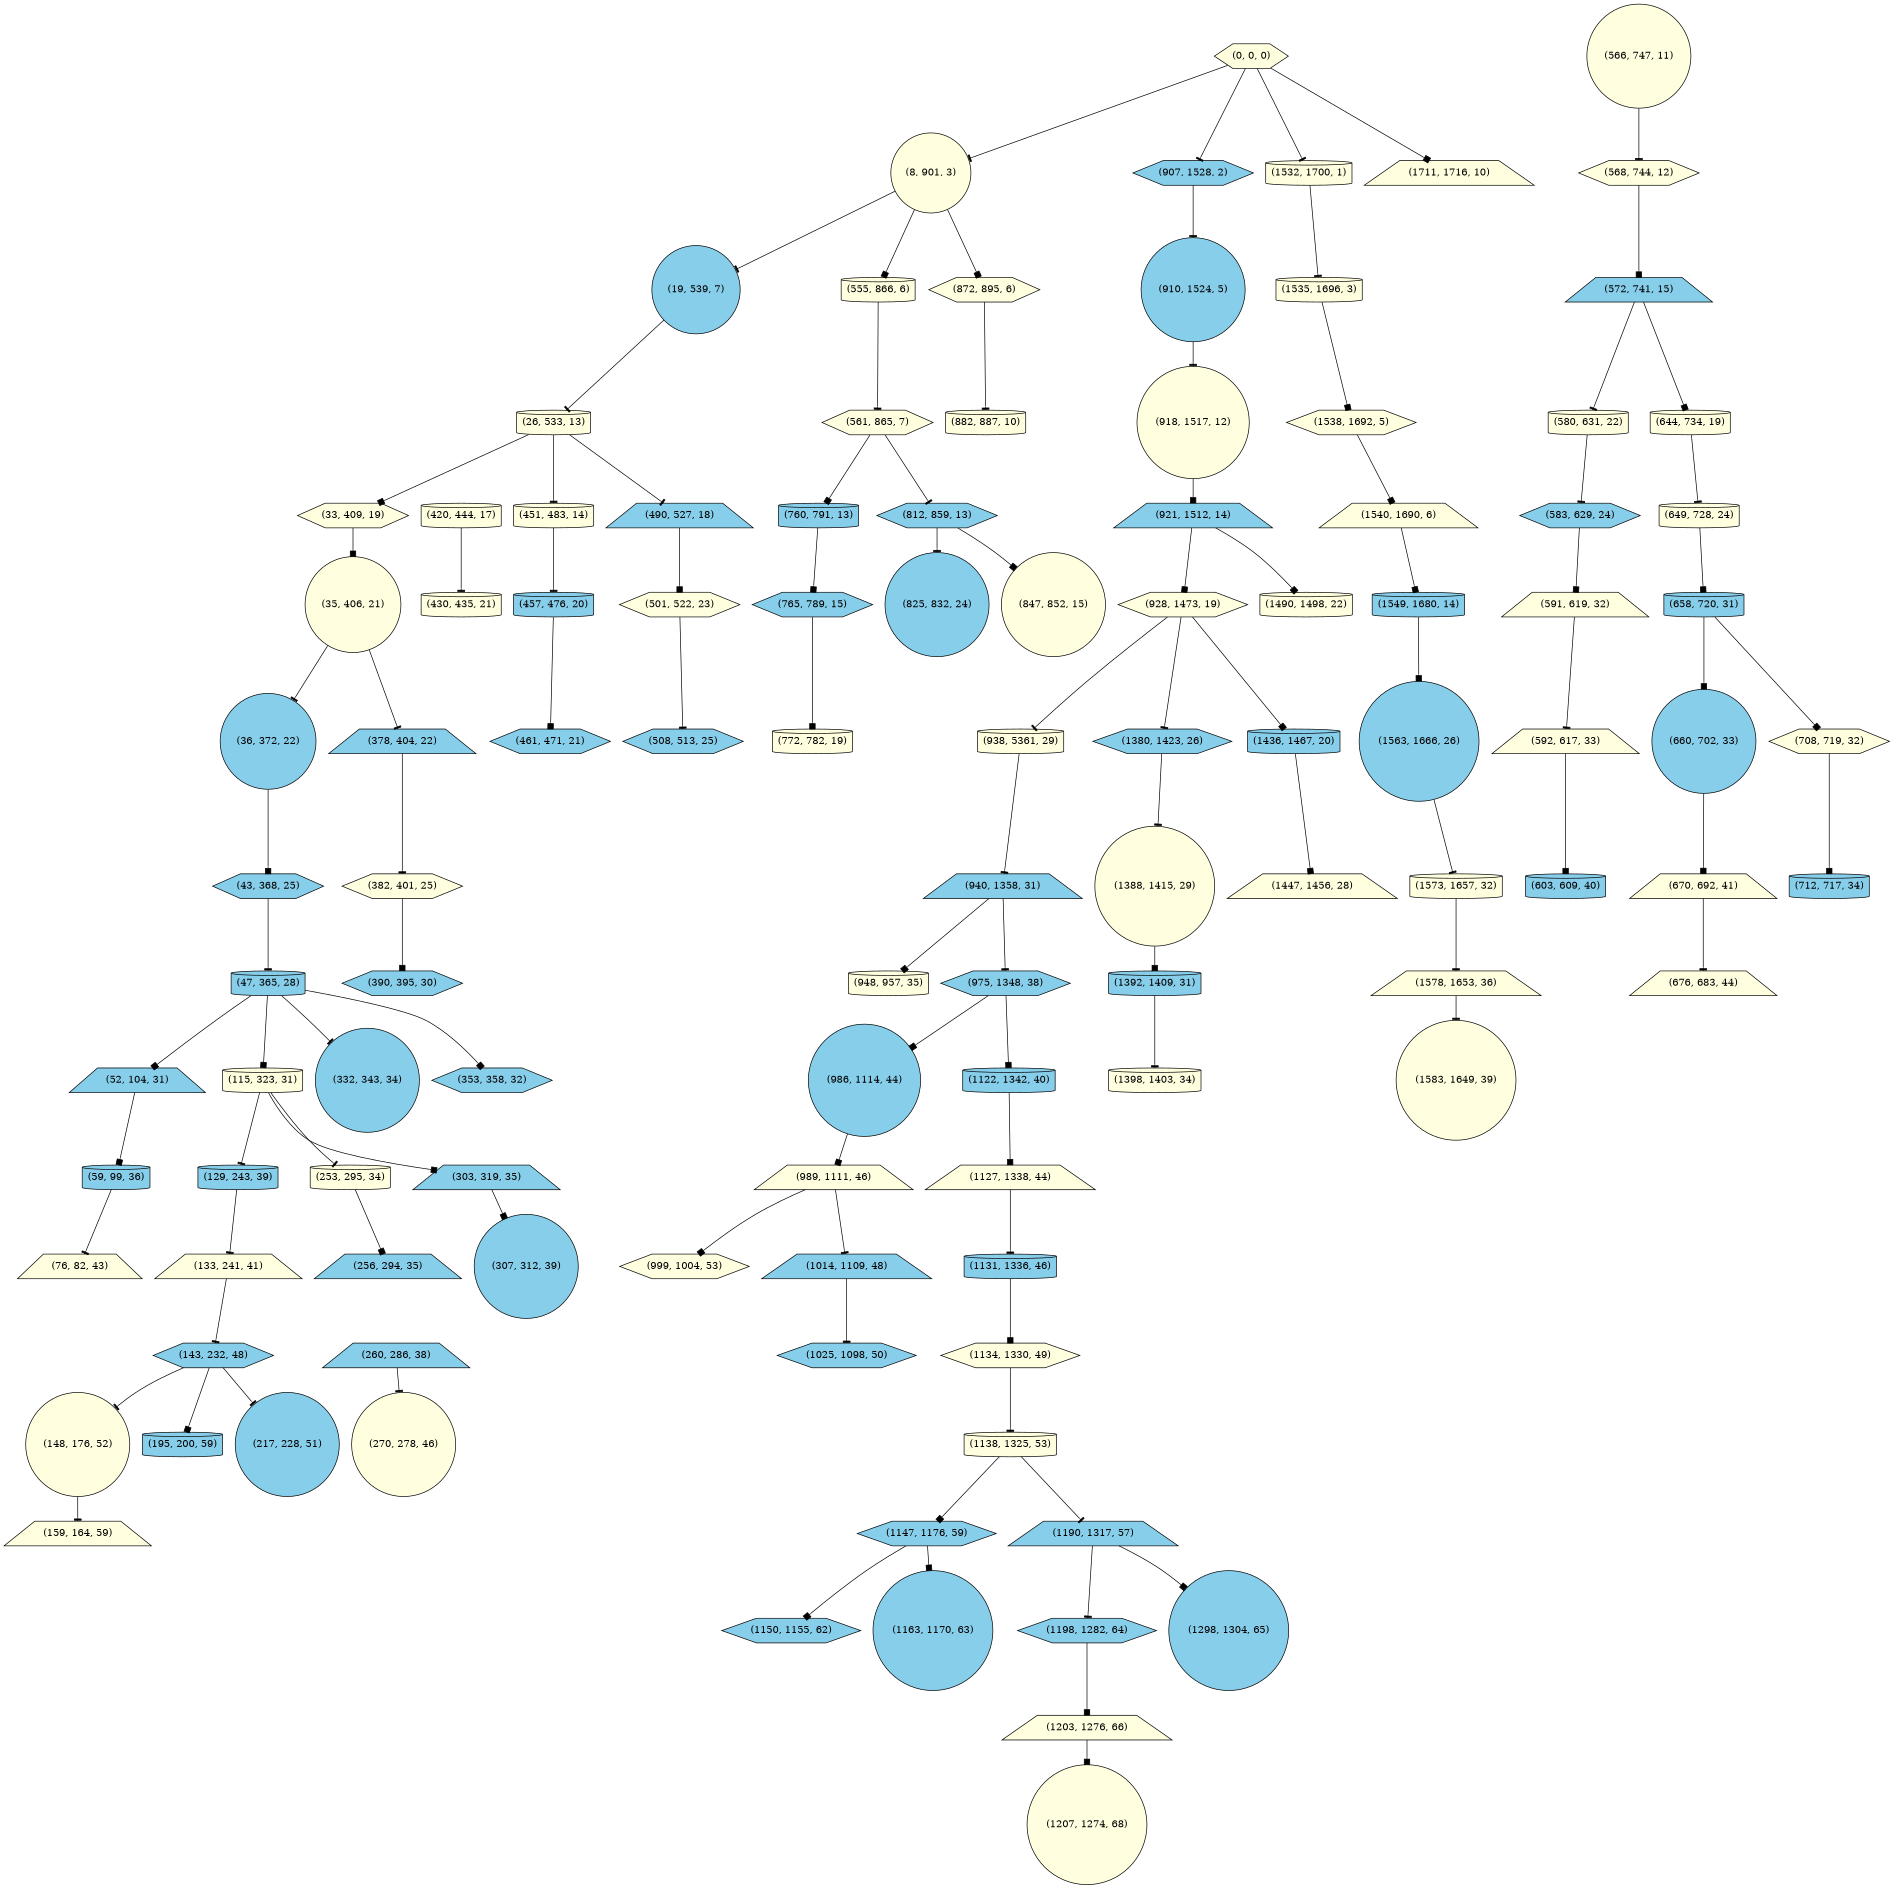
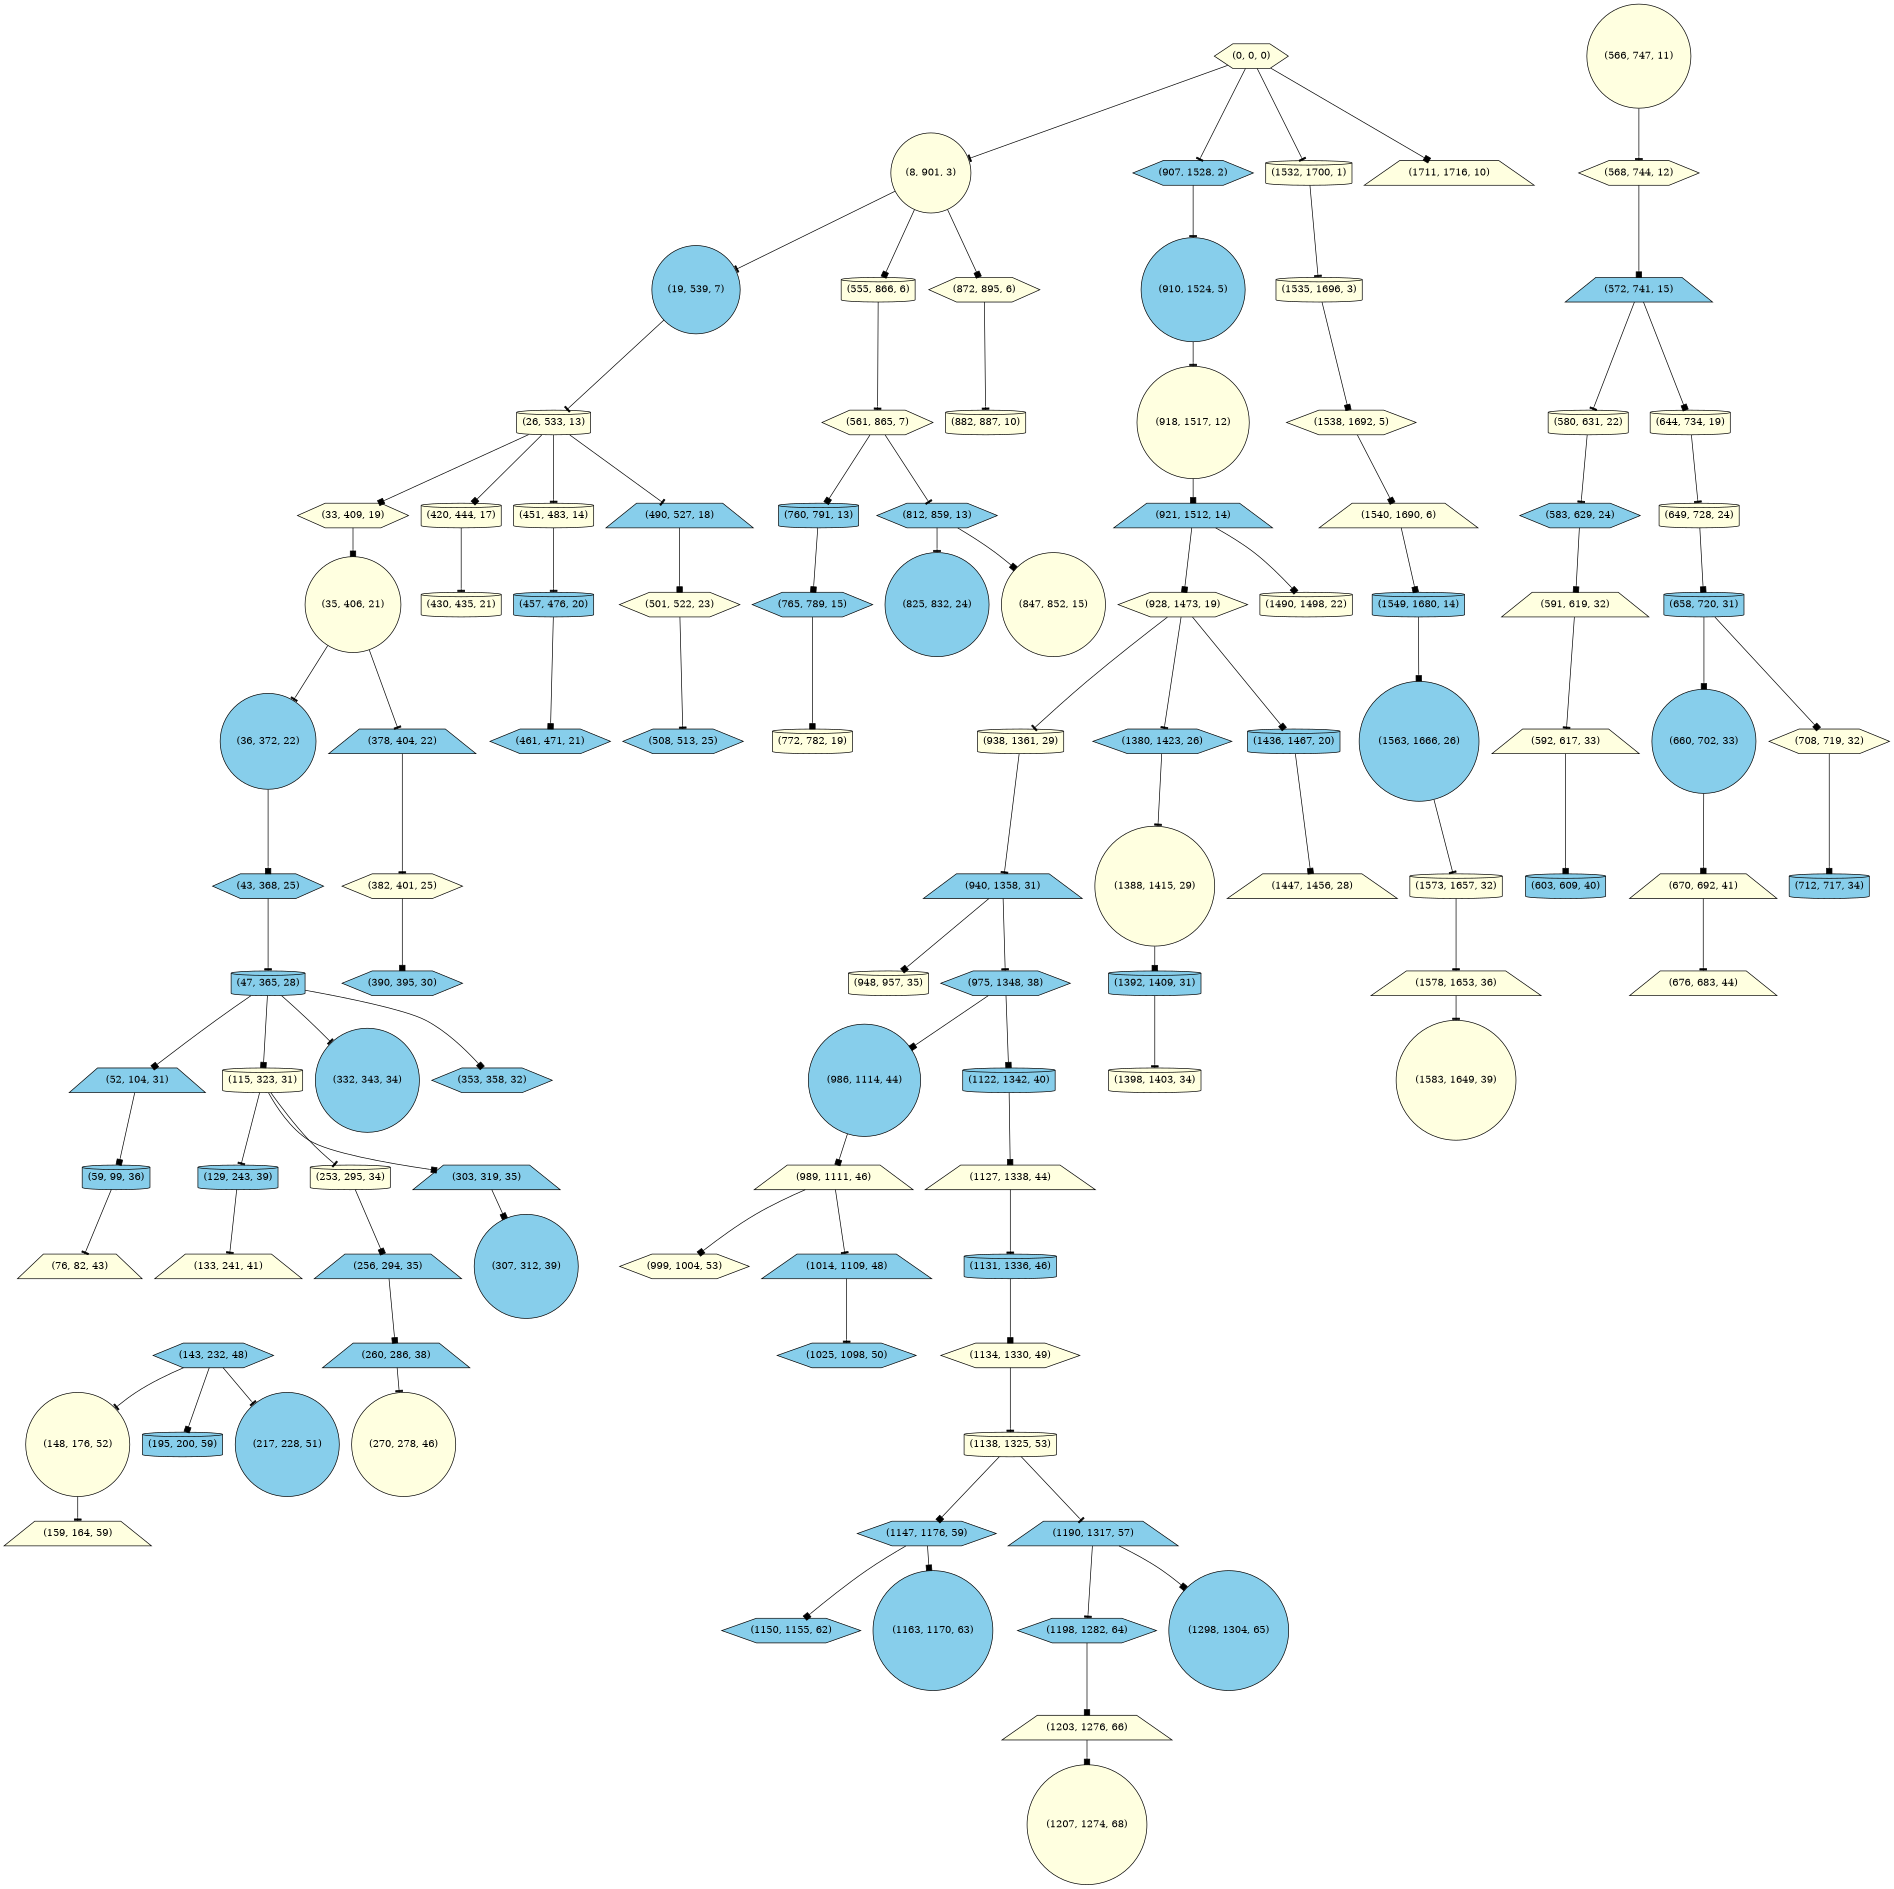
none -> (510, 467)
(1021, 741) -> (1021, 741)
none -> (392, 1307)
(221, 1309) -> none
